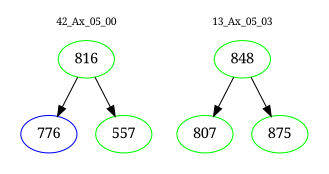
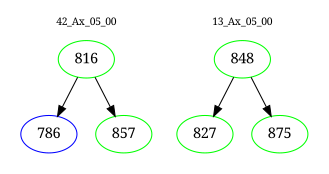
(242, 22) -> (242, 22)
(49, 134) -> (49, 134)
(124, 134) -> (124, 134)
(205, 134) -> (205, 134)
